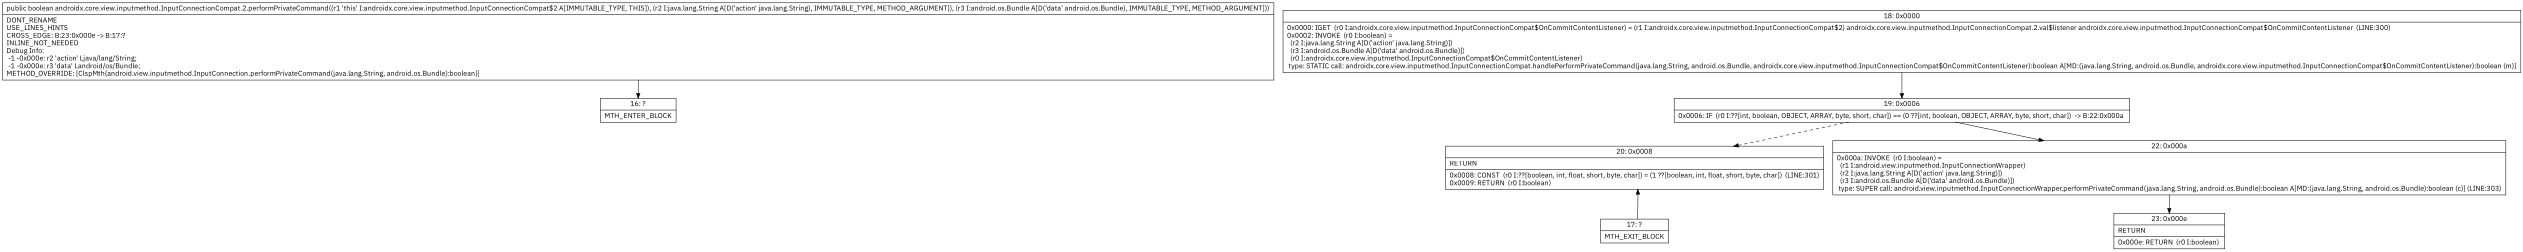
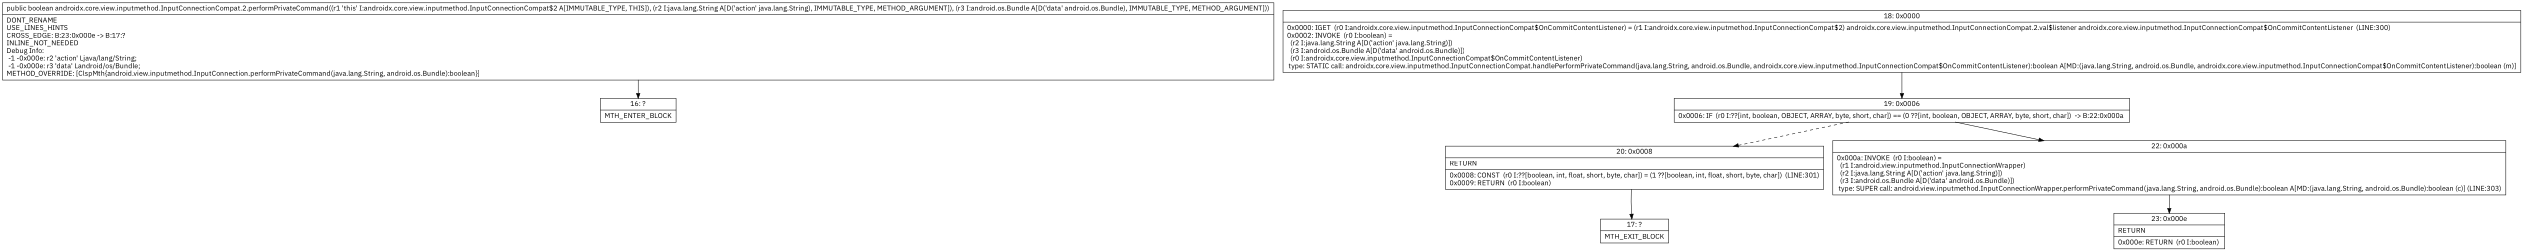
(1638, 207) -> (1631, 202)
